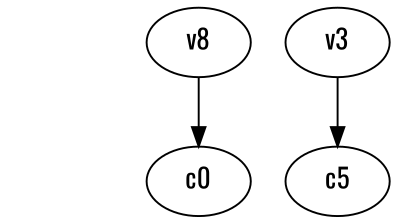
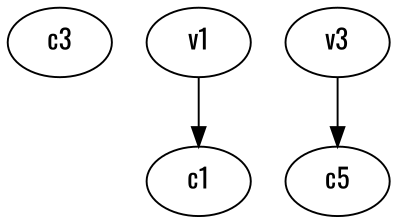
none -> (60, 42)
(199, 42) -> (199, 42)
(199, 181) -> (199, 181)
